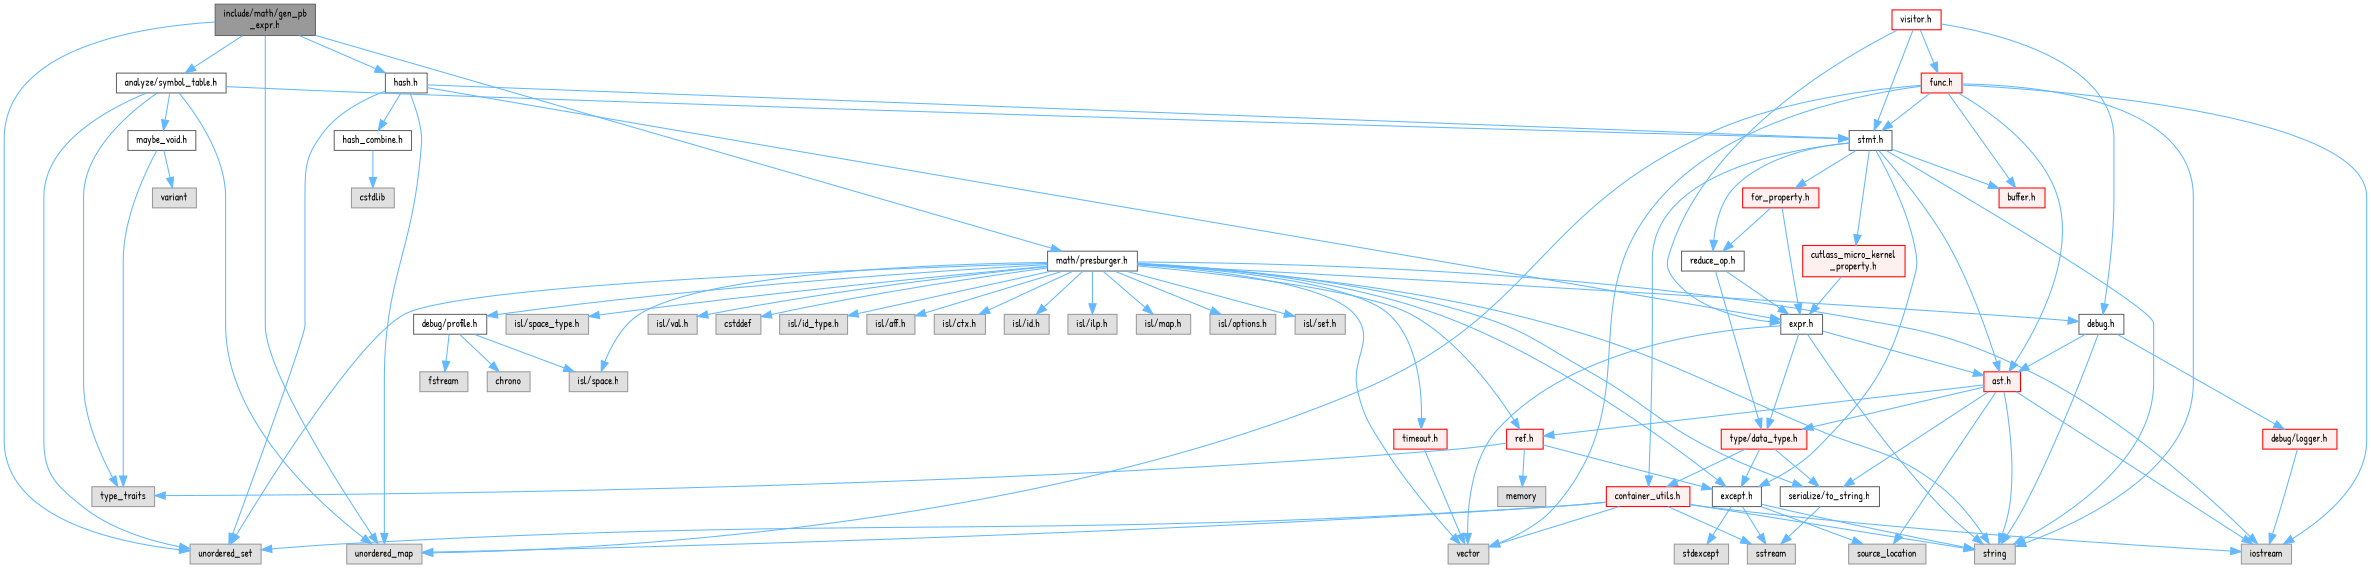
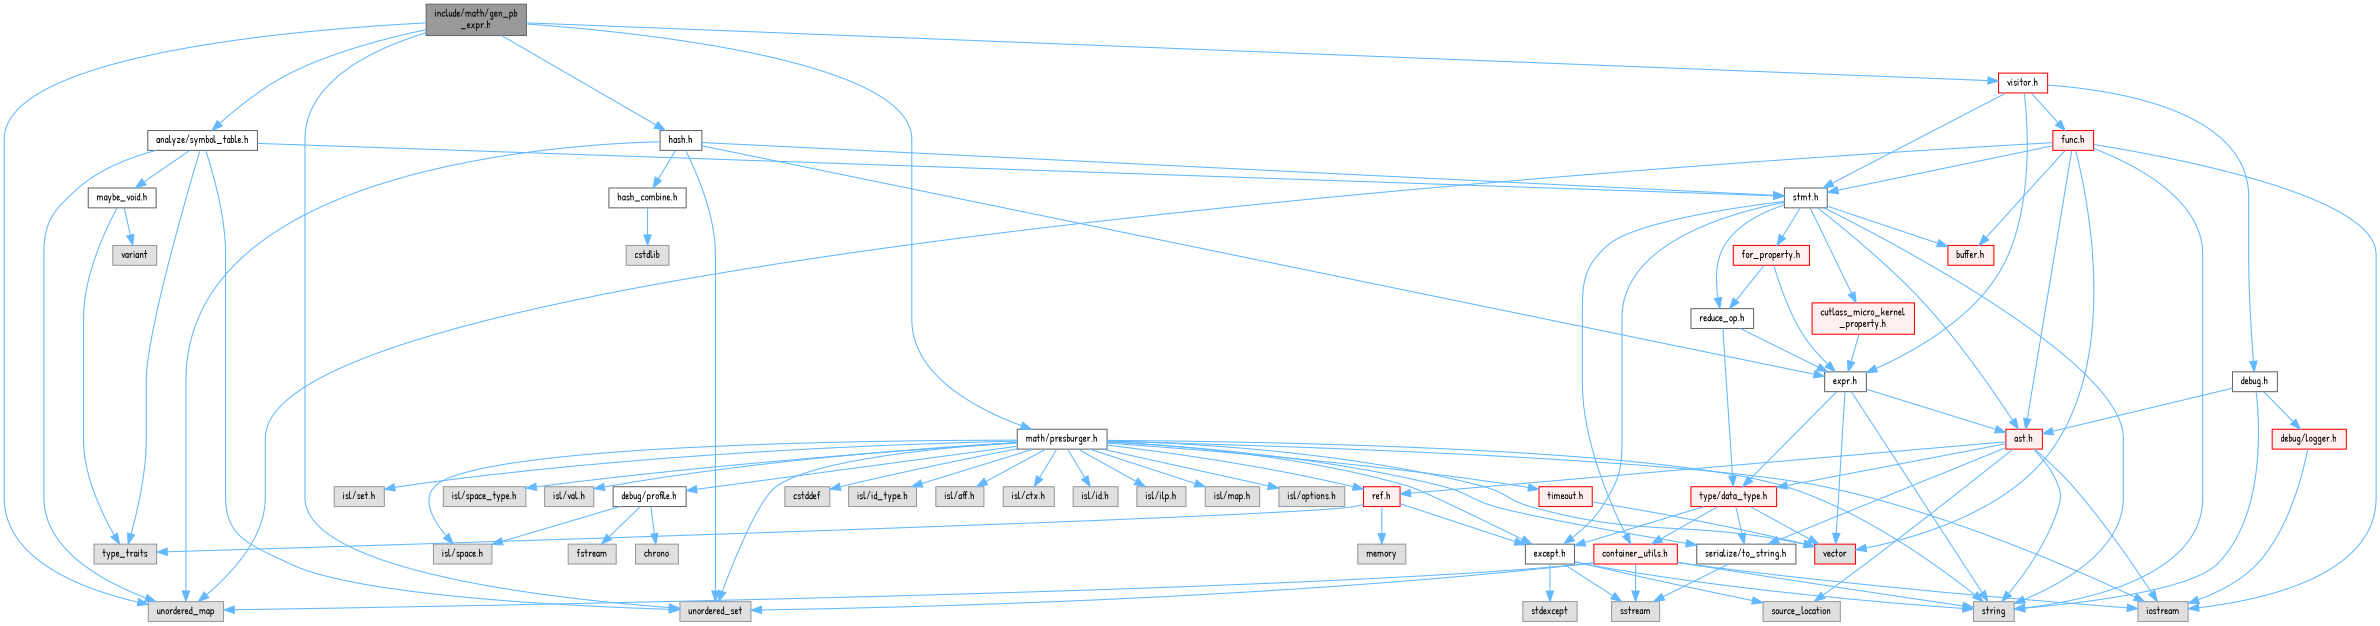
none -> (1257, 52)
(1556, 288) -> none
(1559, 525) -> (1779, 523)
(1468, 554) -> (1835, 554)
